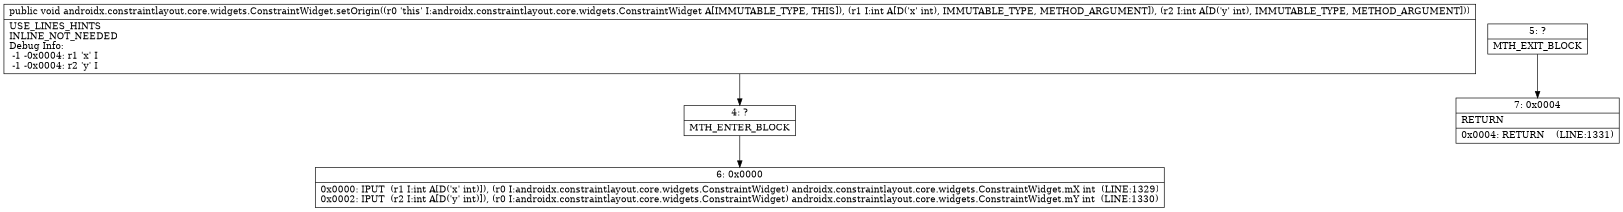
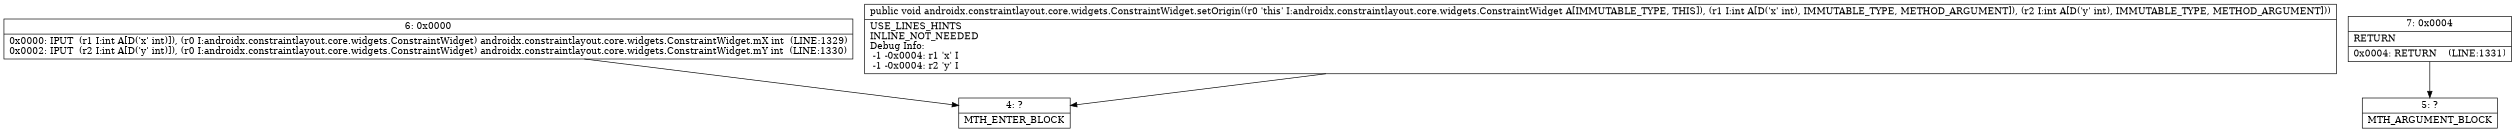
(1538, 46) -> (2430, 120)
(1538, 73) -> (2430, 76)
(740, 148) -> (768, 82)
